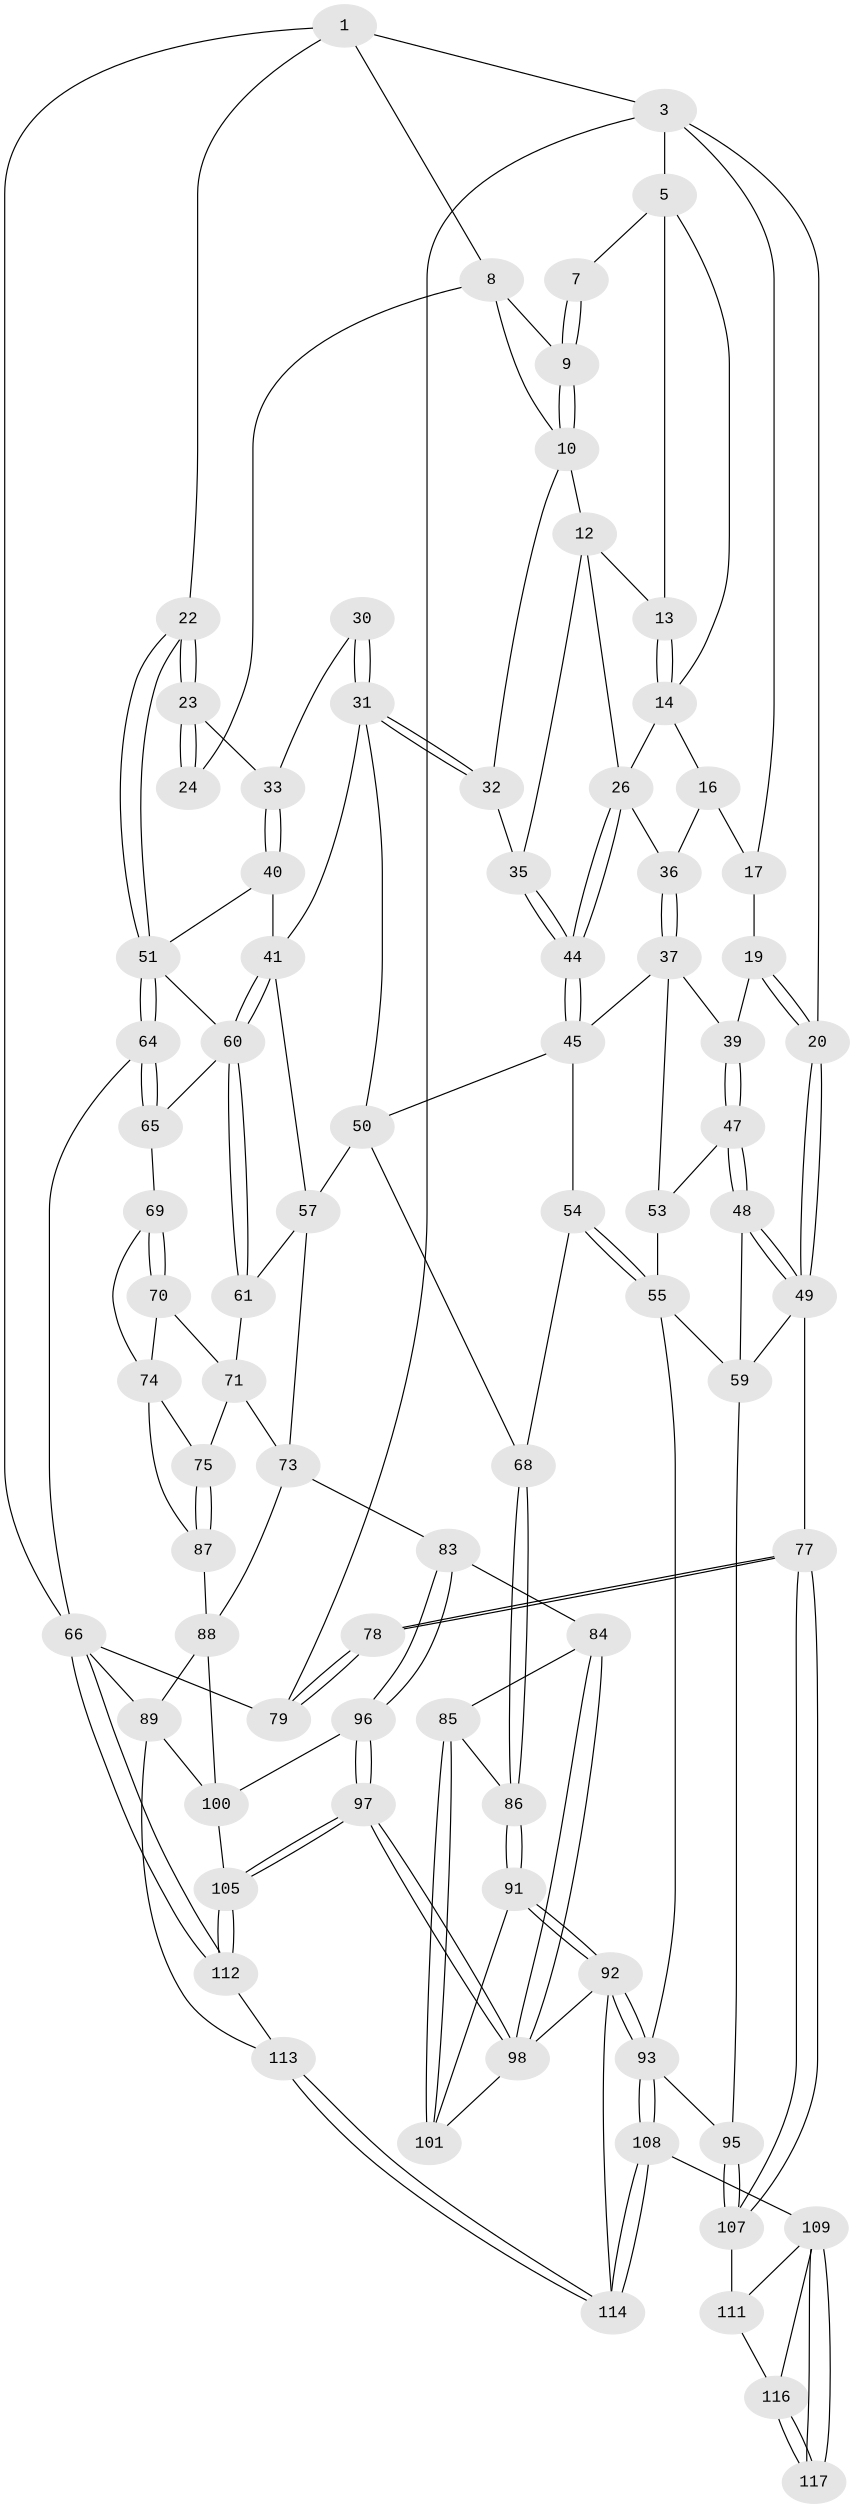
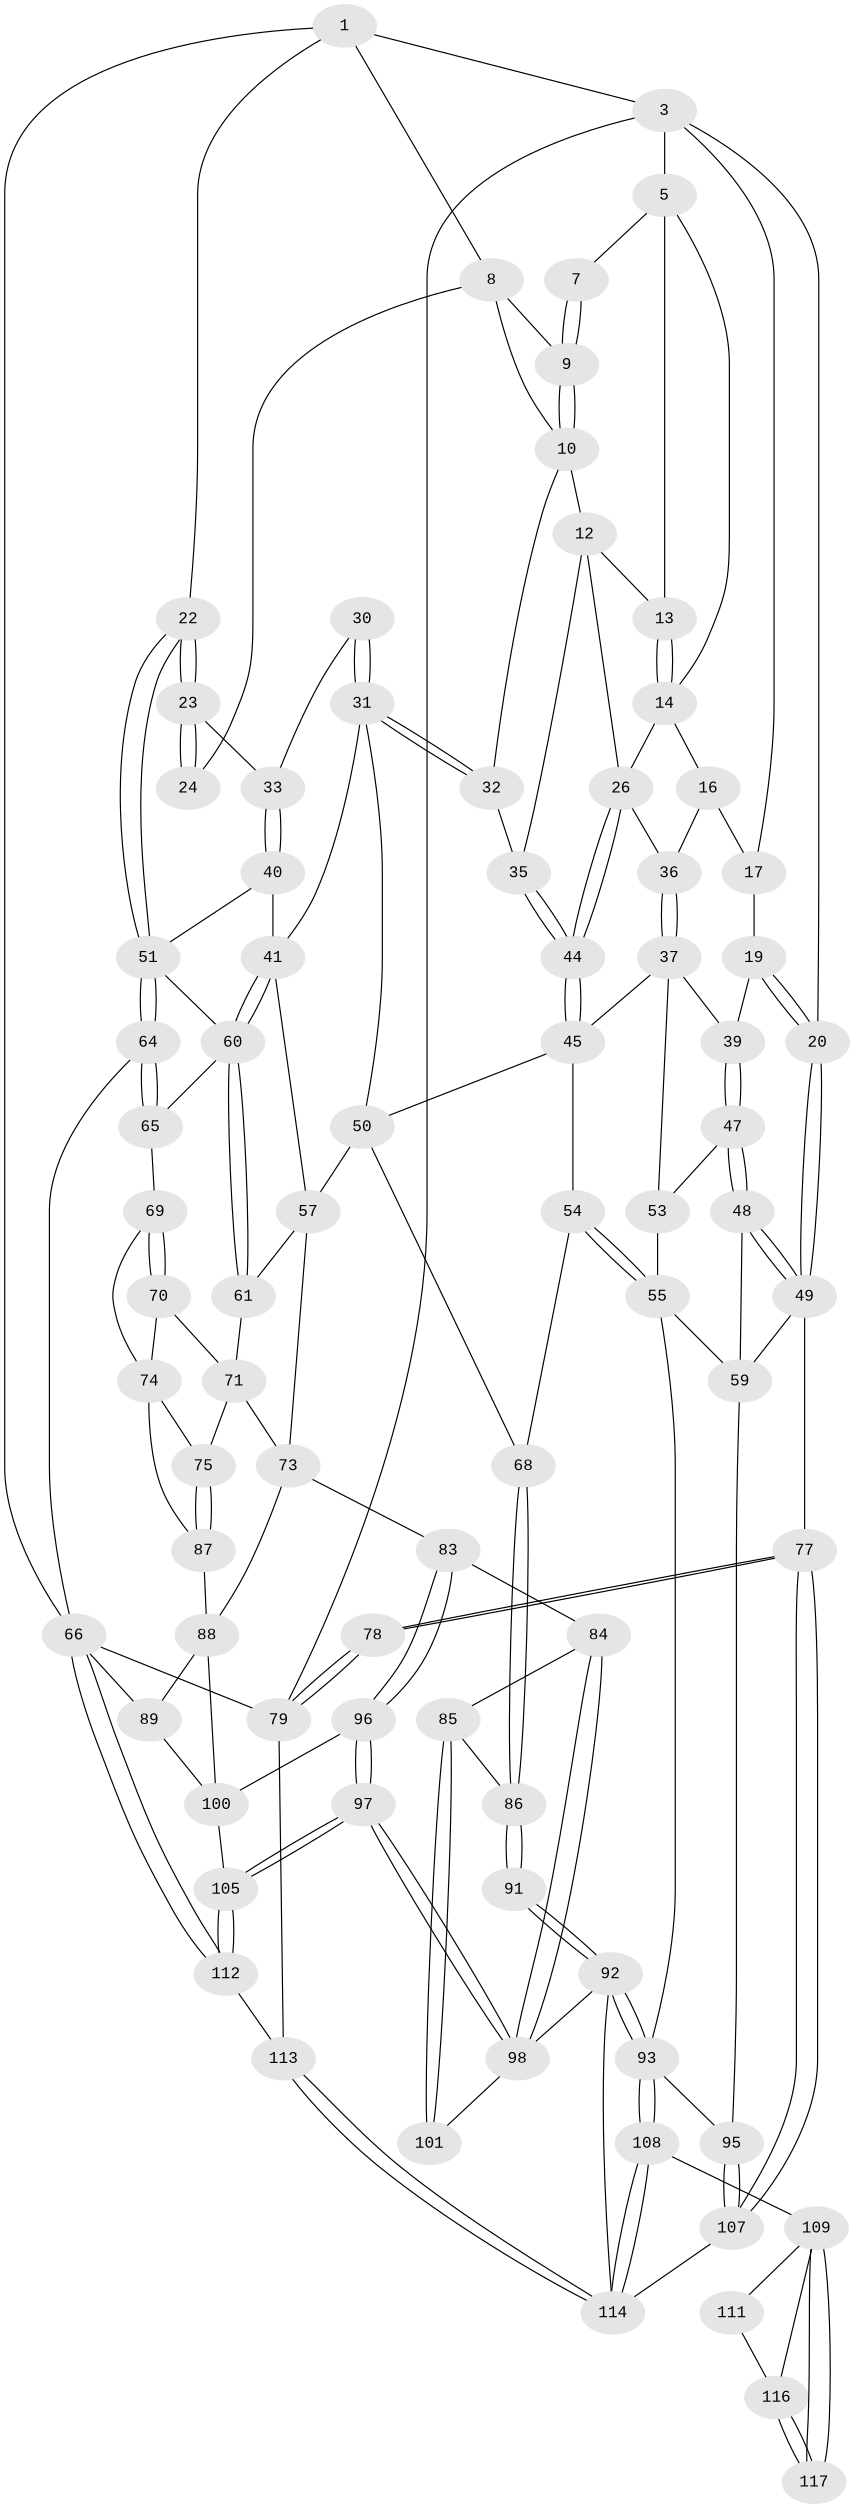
(152, 1916) -> (281, 1889)
(472, 2016) -> none
(732, 2271) -> (672, 2270)
